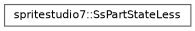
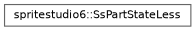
(98, 15) -> (98, 15)
